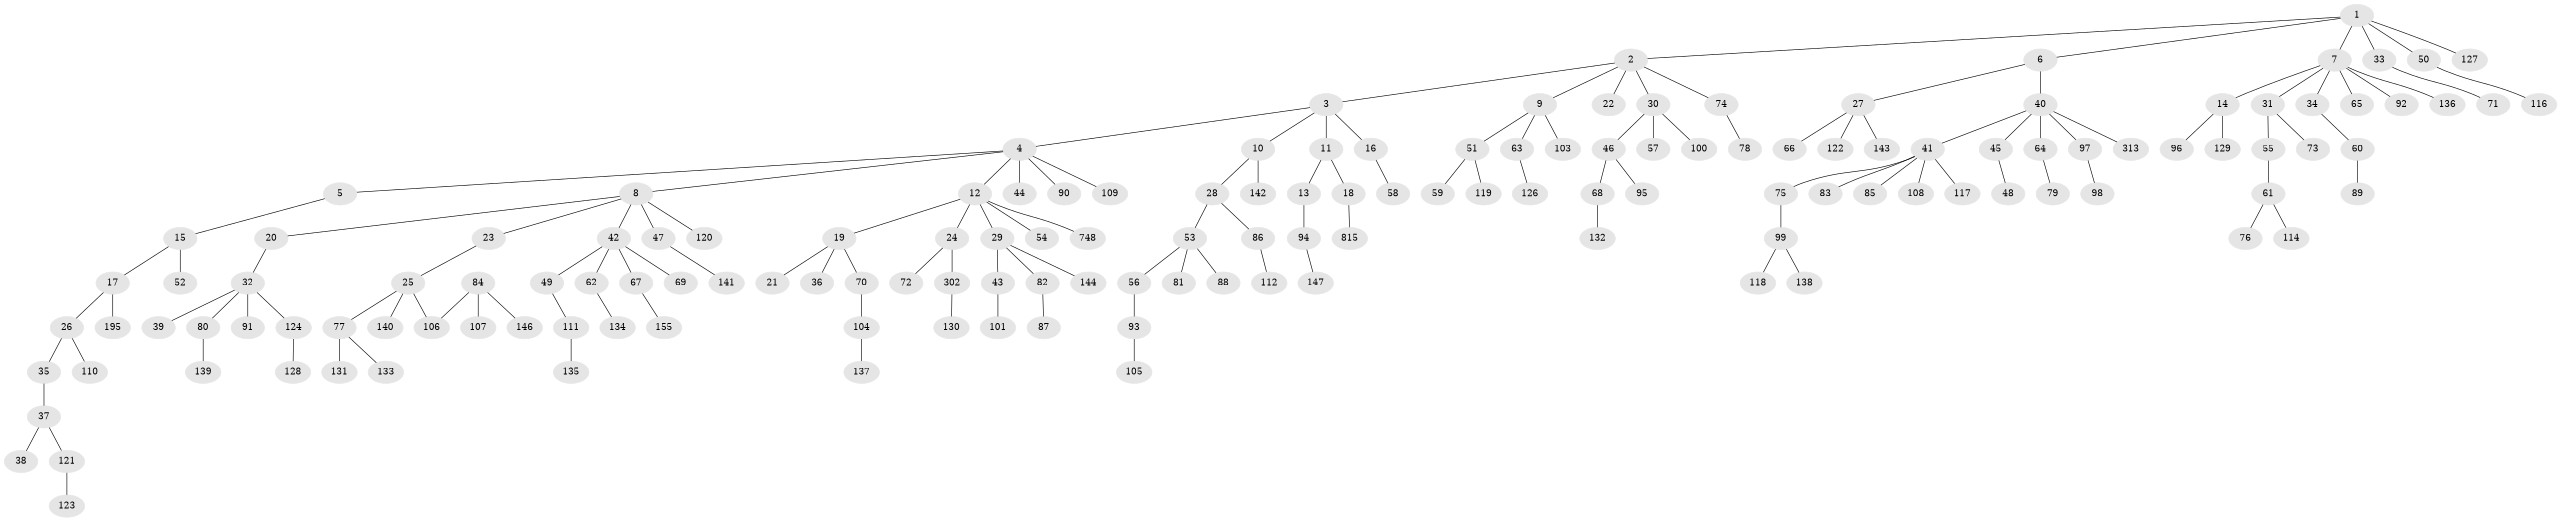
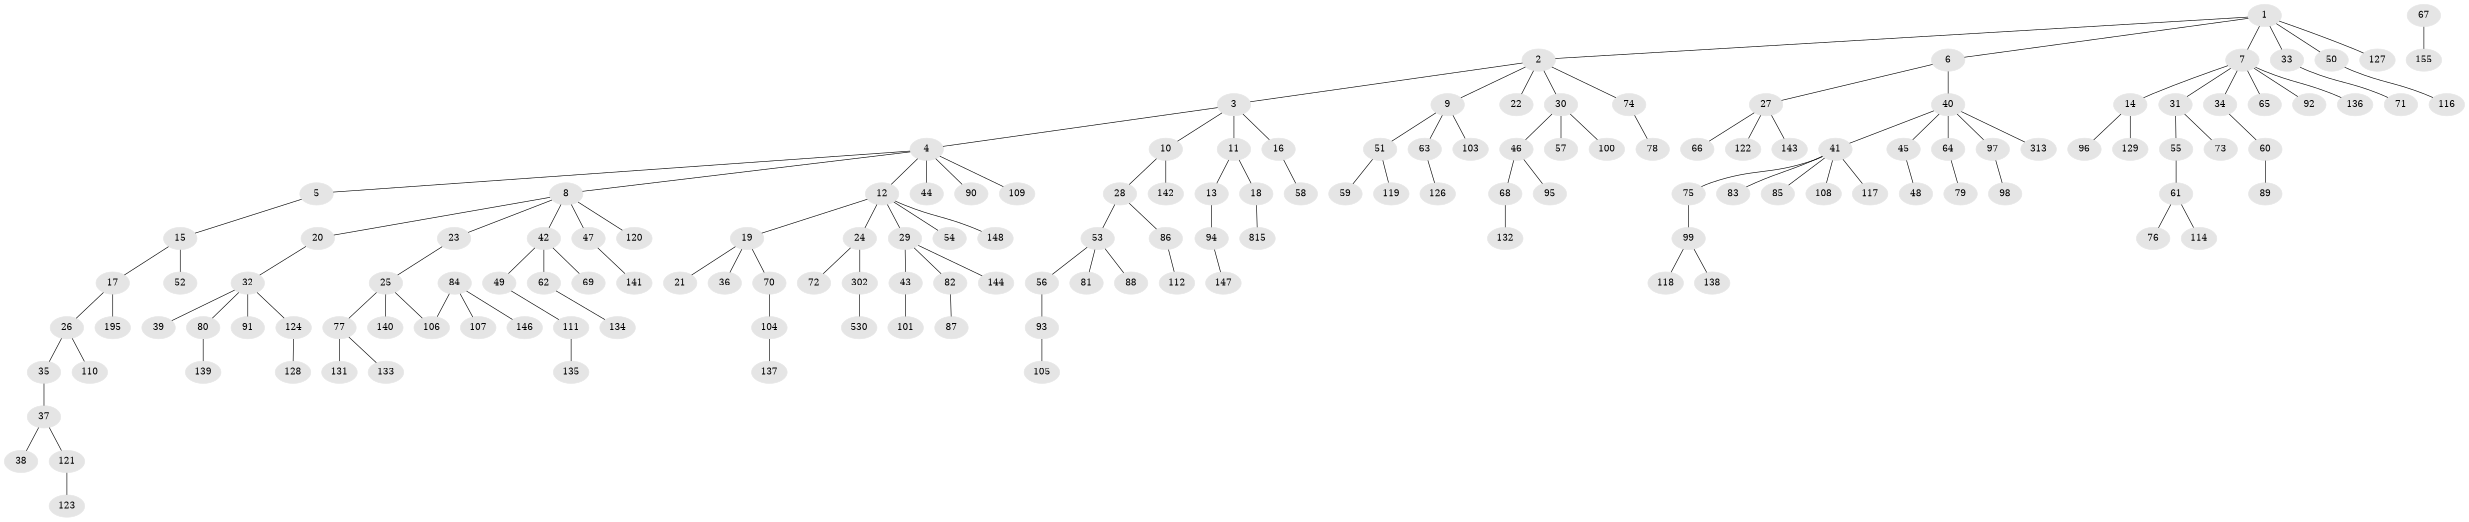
(1088, 238) -> (995, 238)
(625, 261) -> none
(951, 328) -> (859, 328)
